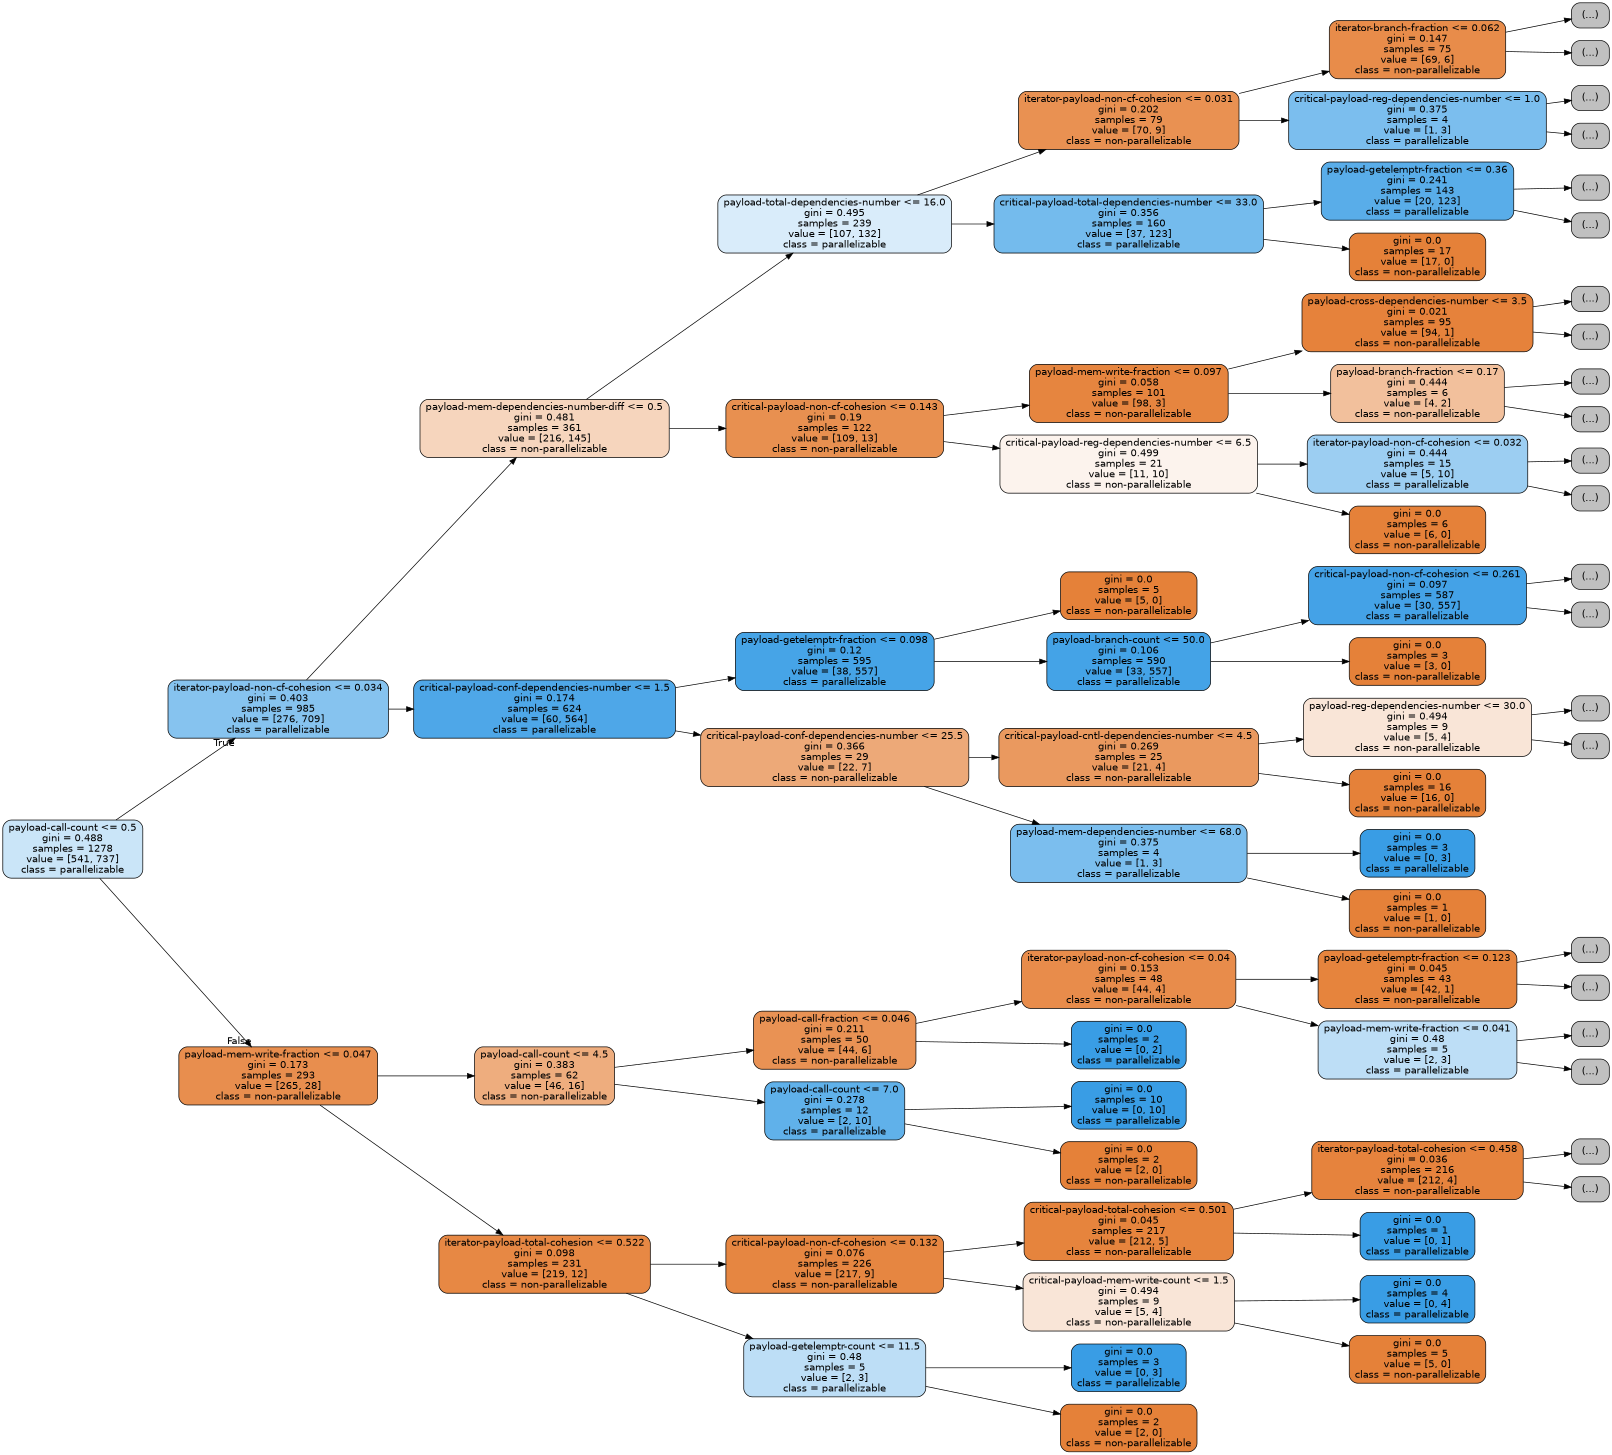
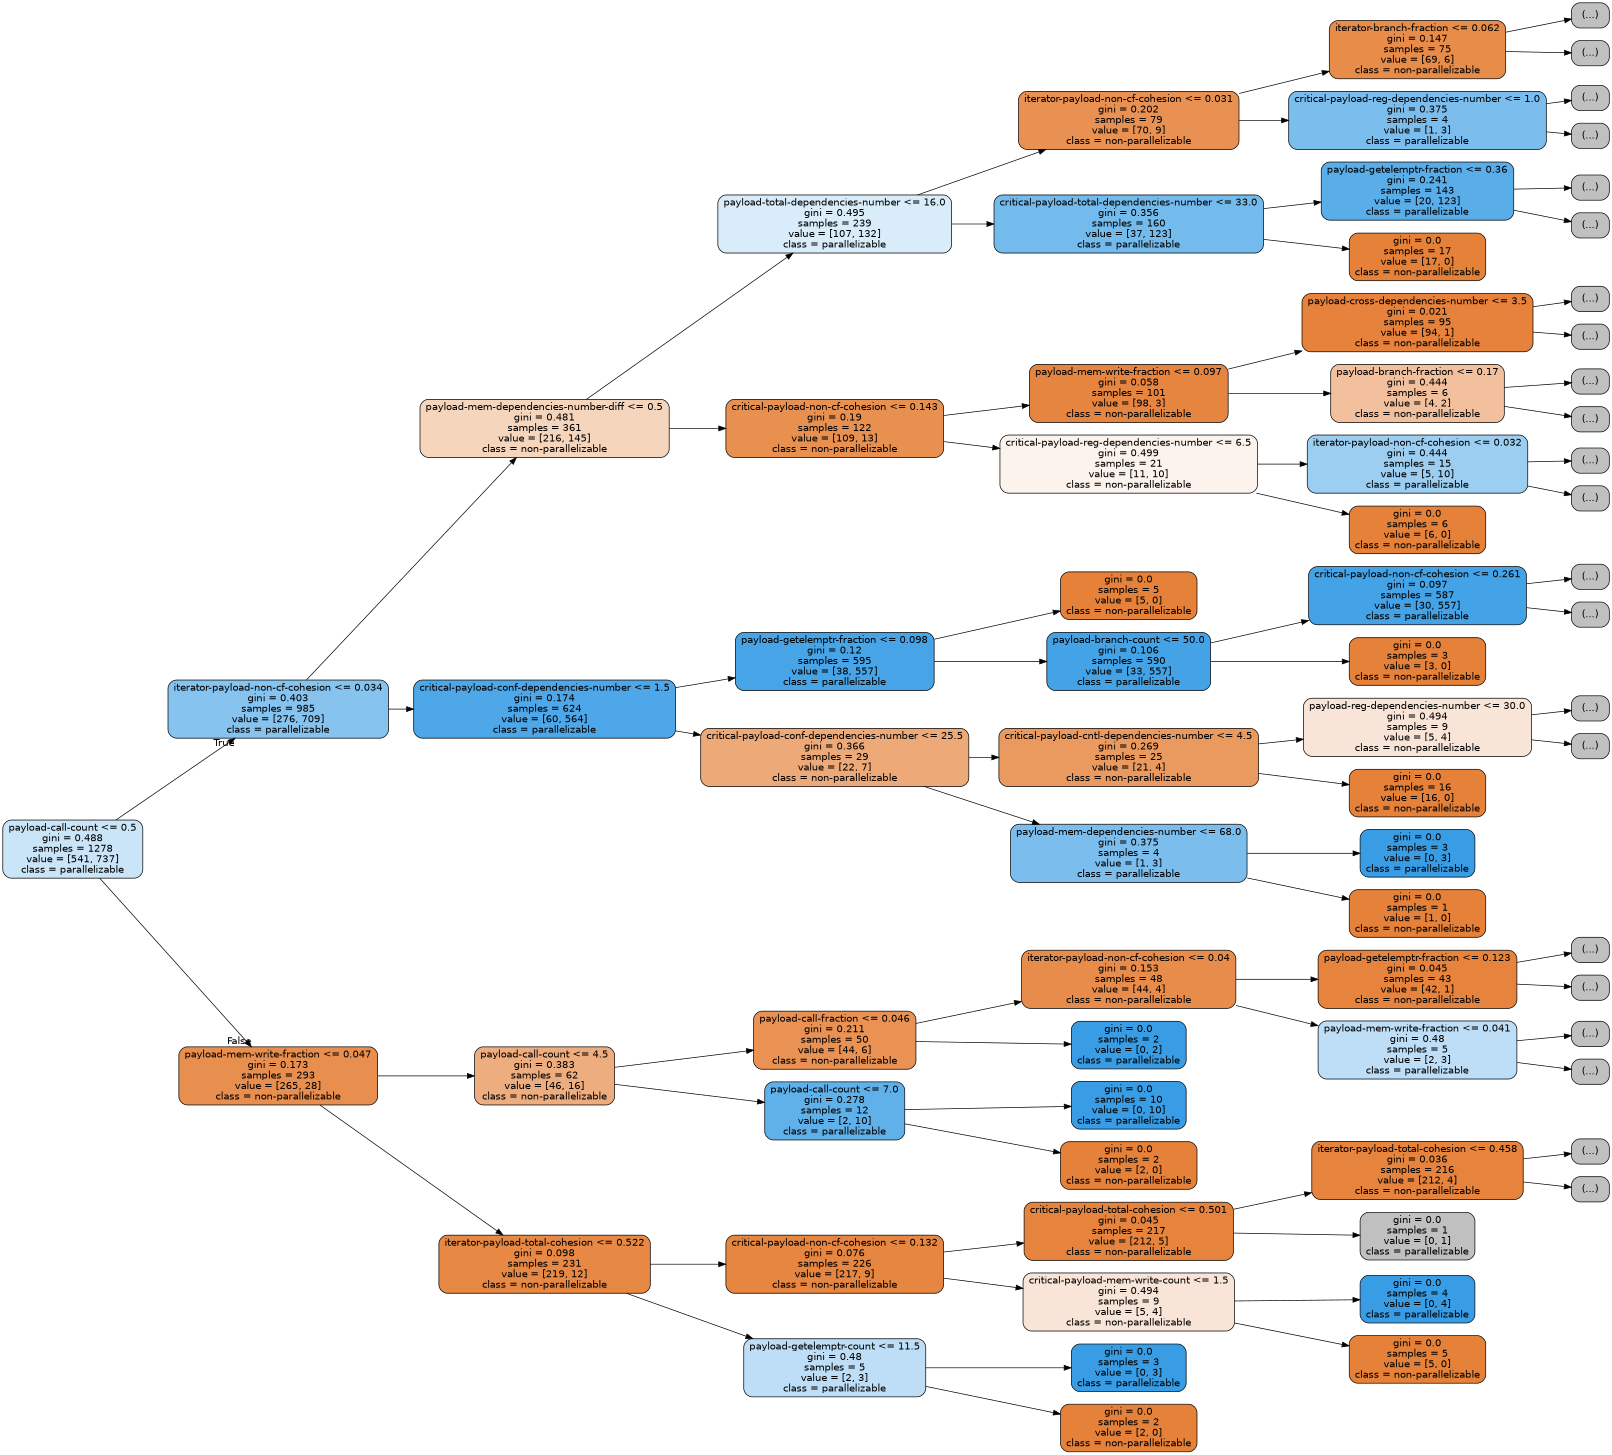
(1418, 1236) -> (1418, 1236)
